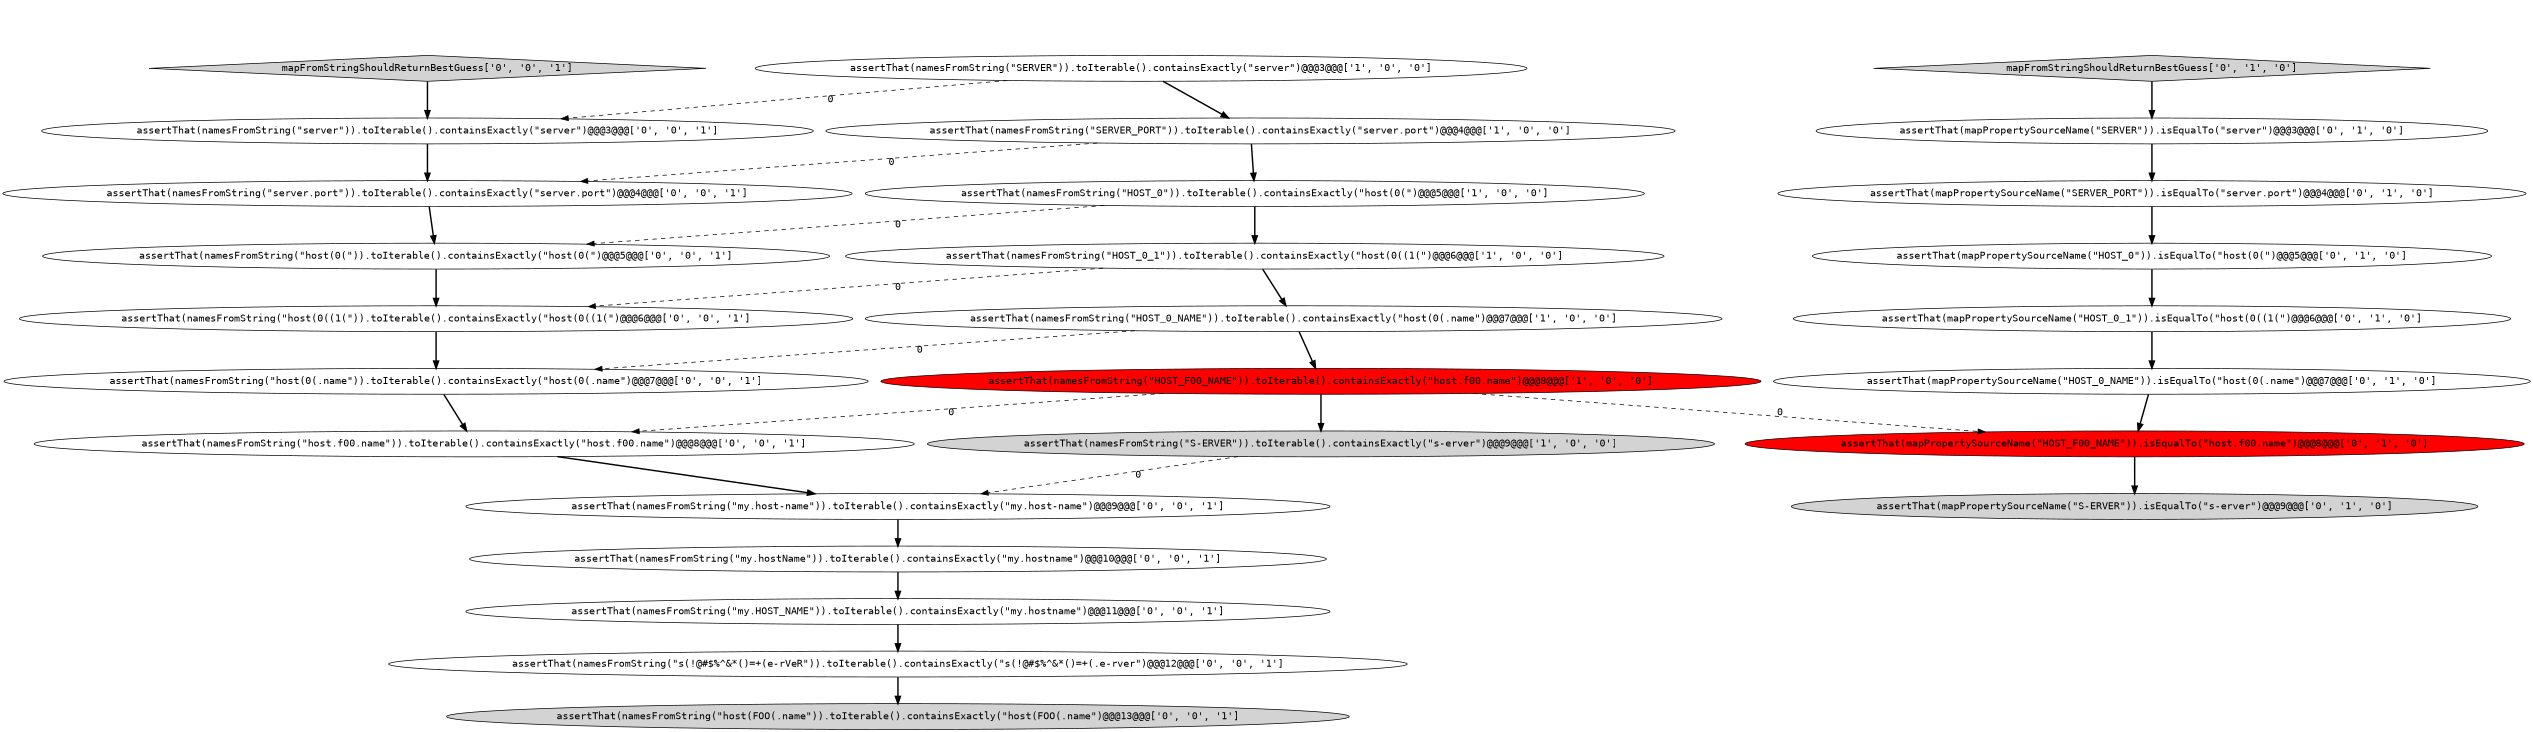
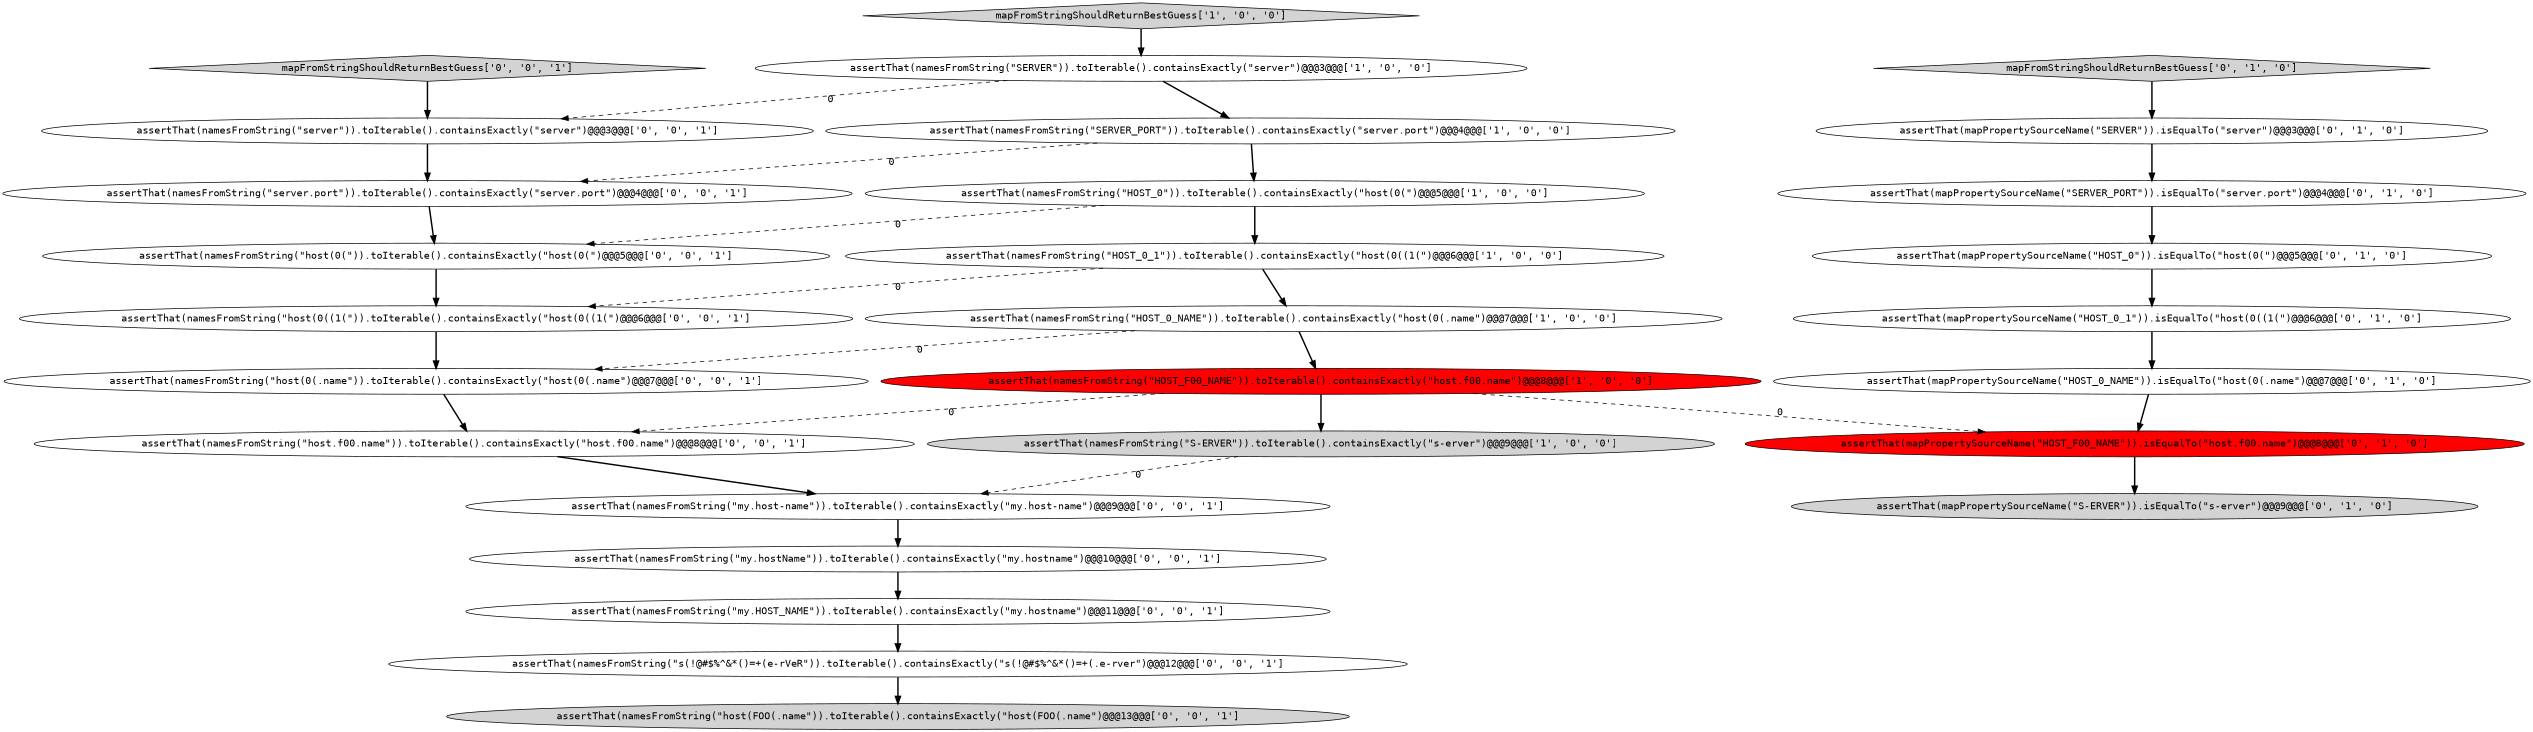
none -> (1141, 16)
